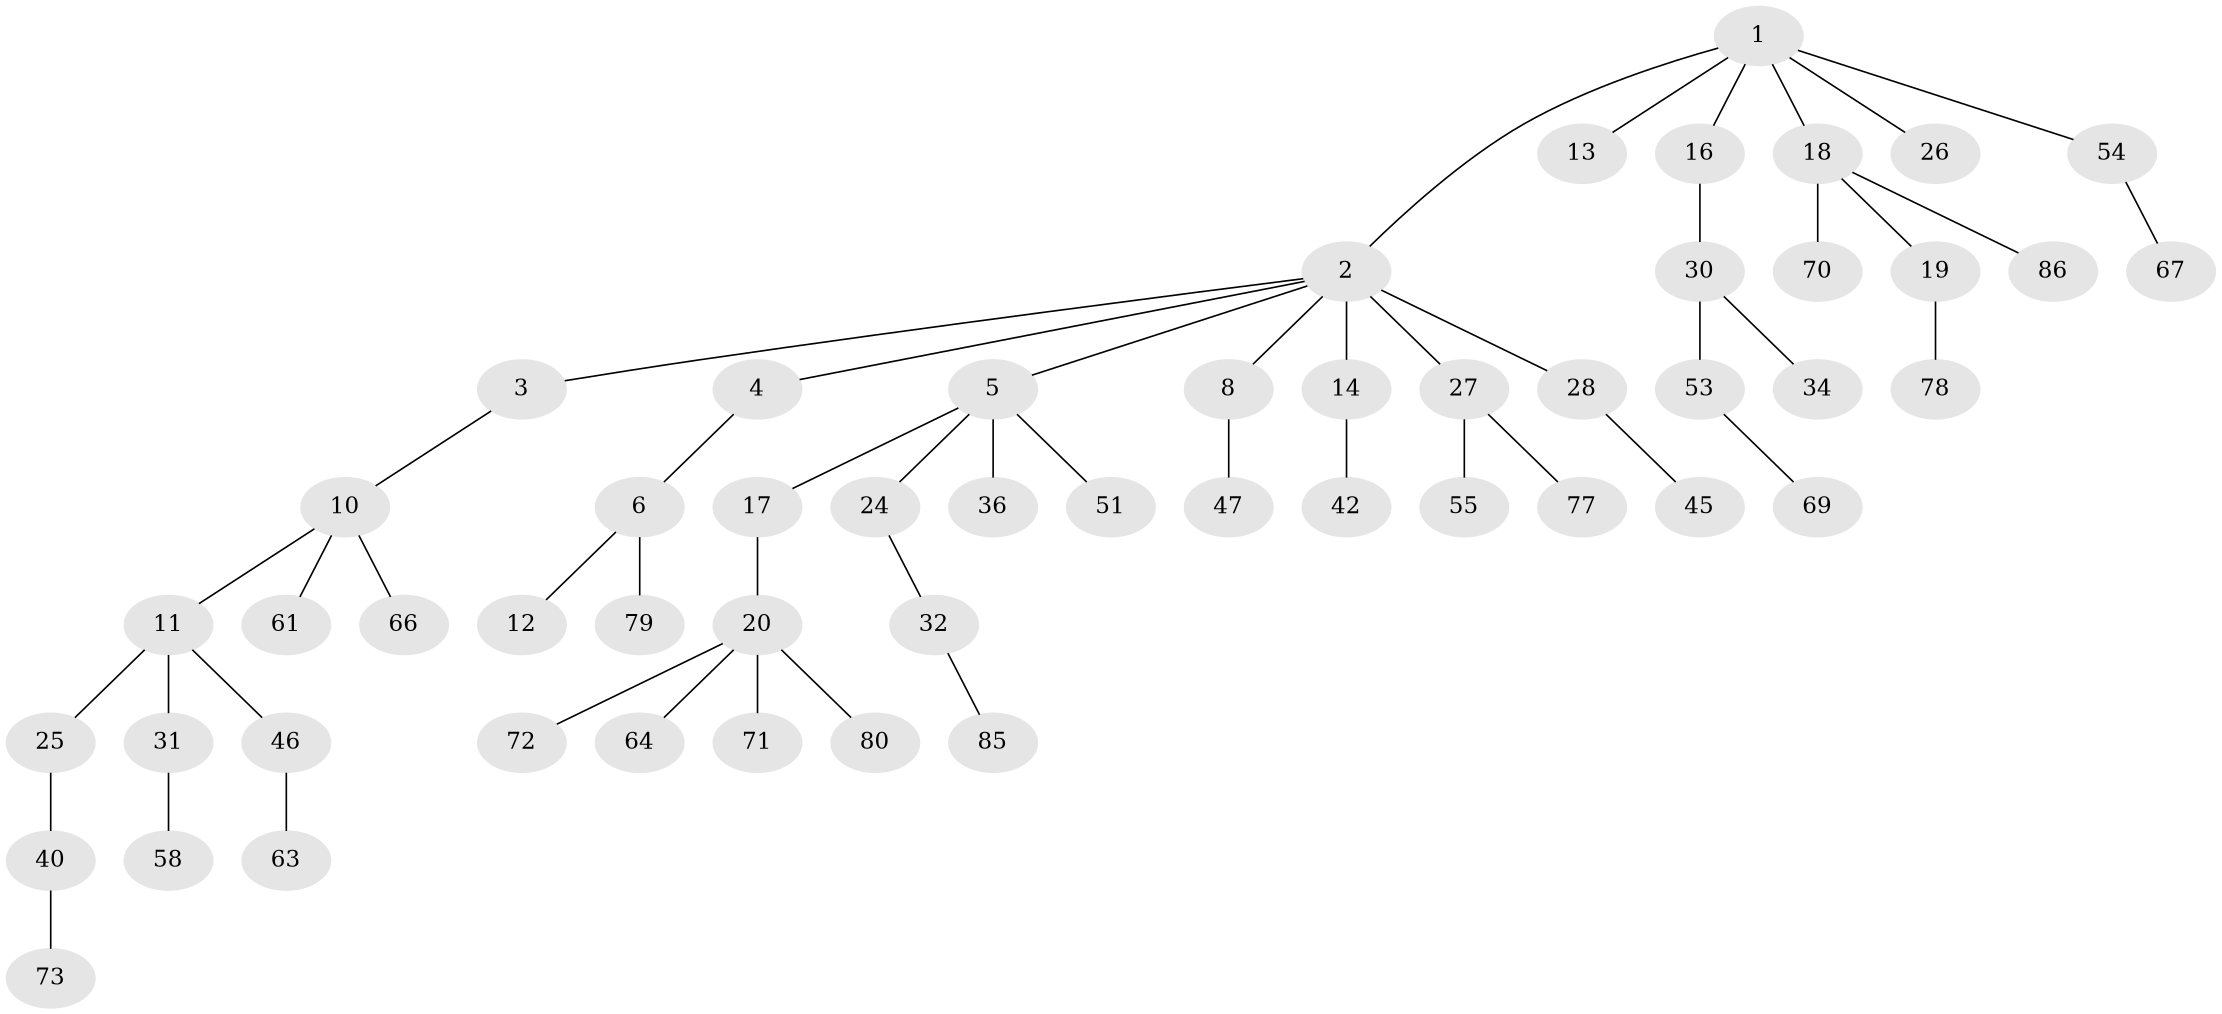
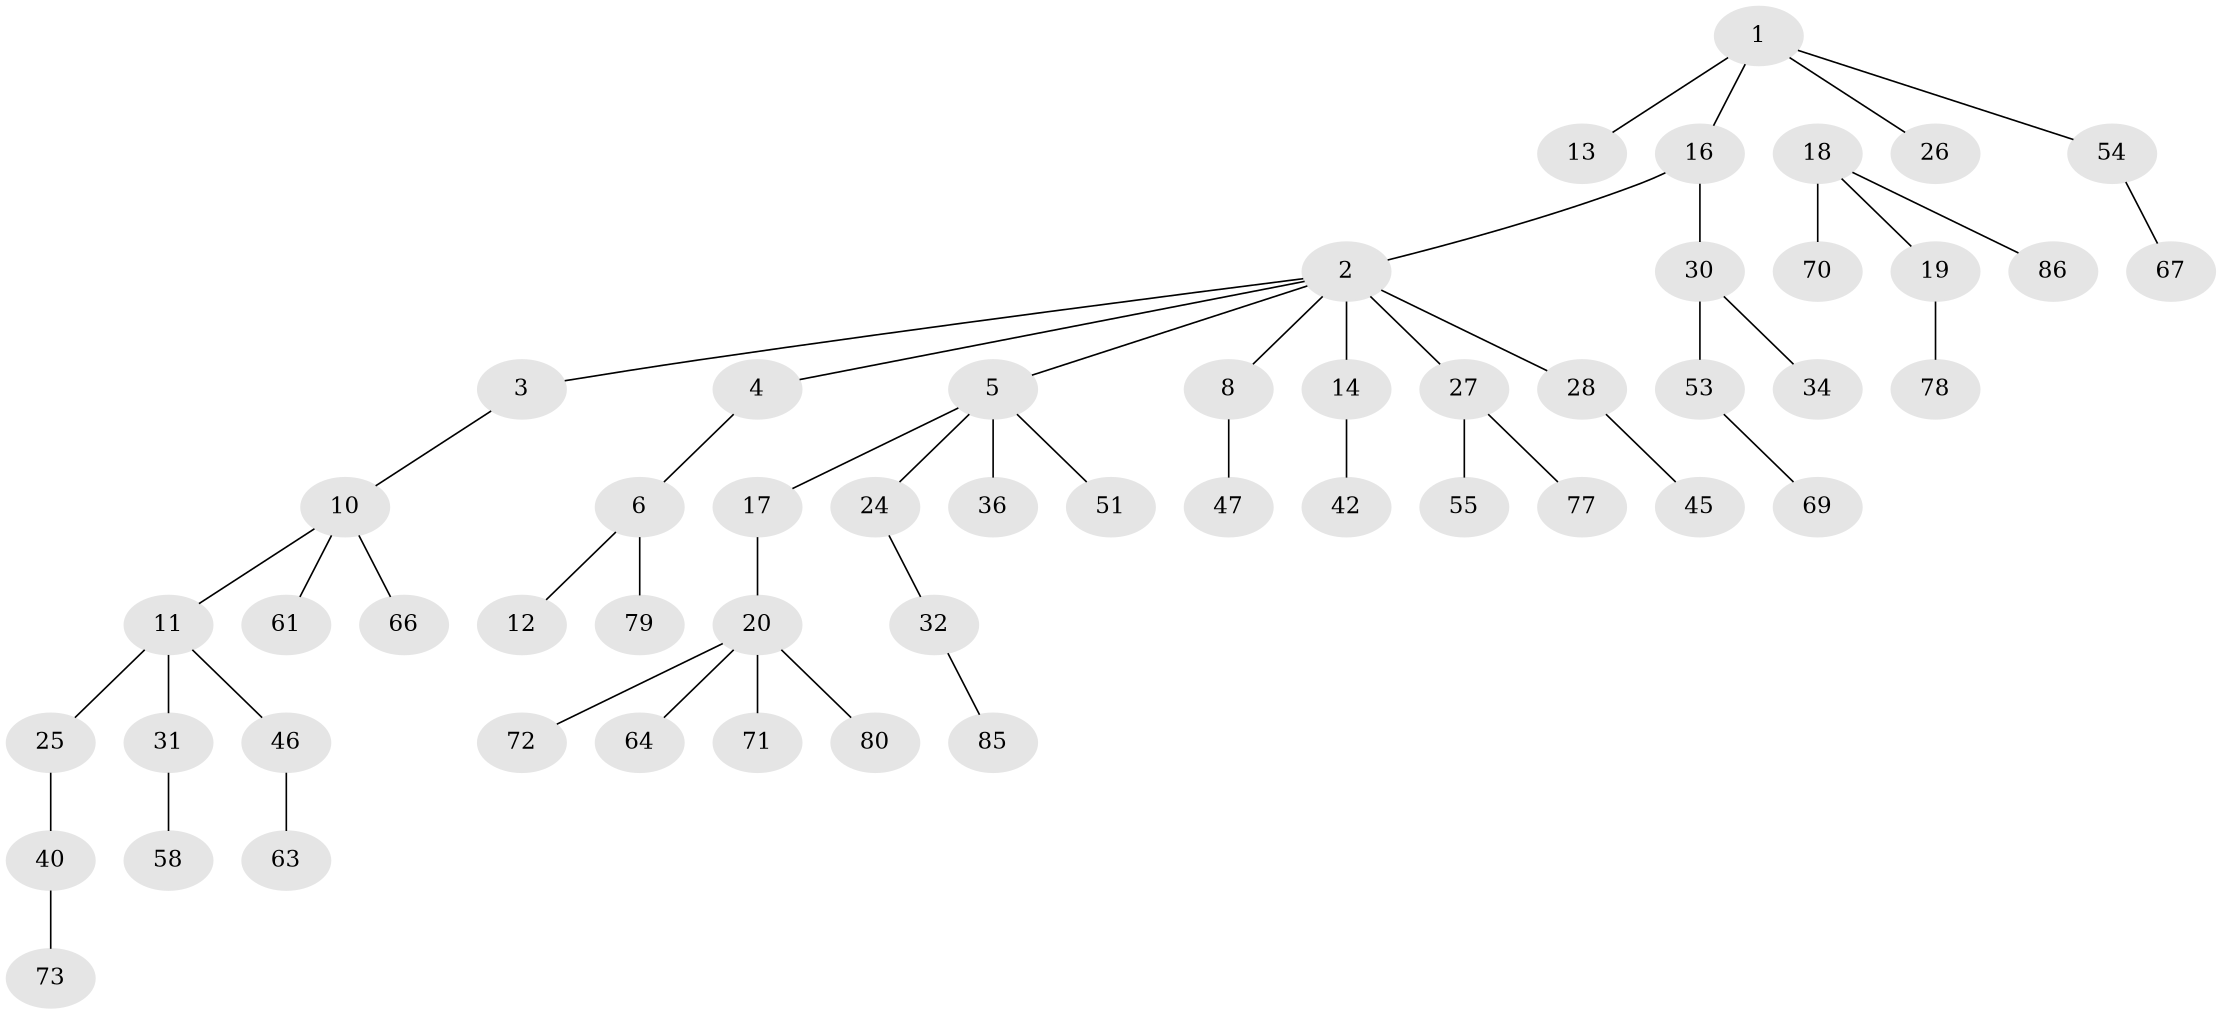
(1788, 95) -> none
(1529, 121) -> (1528, 221)
